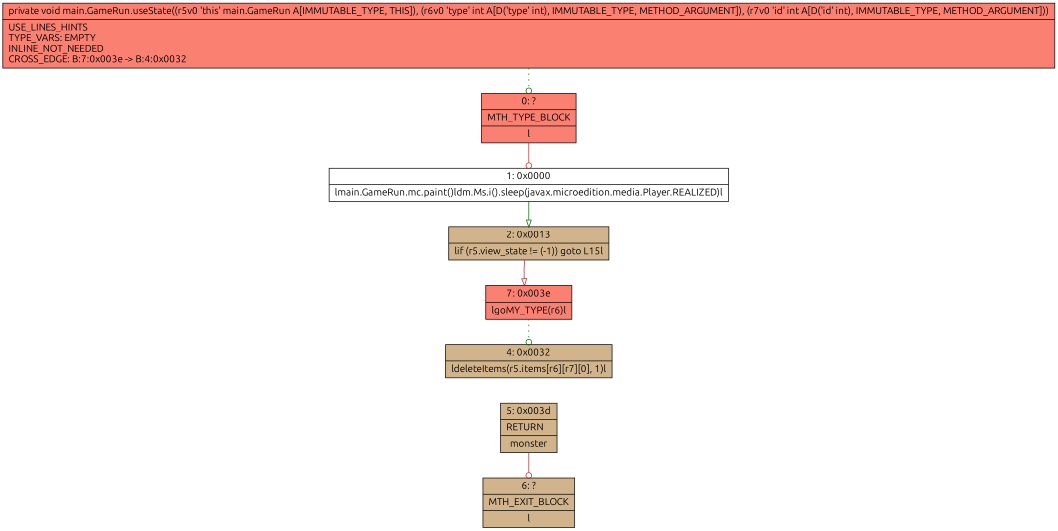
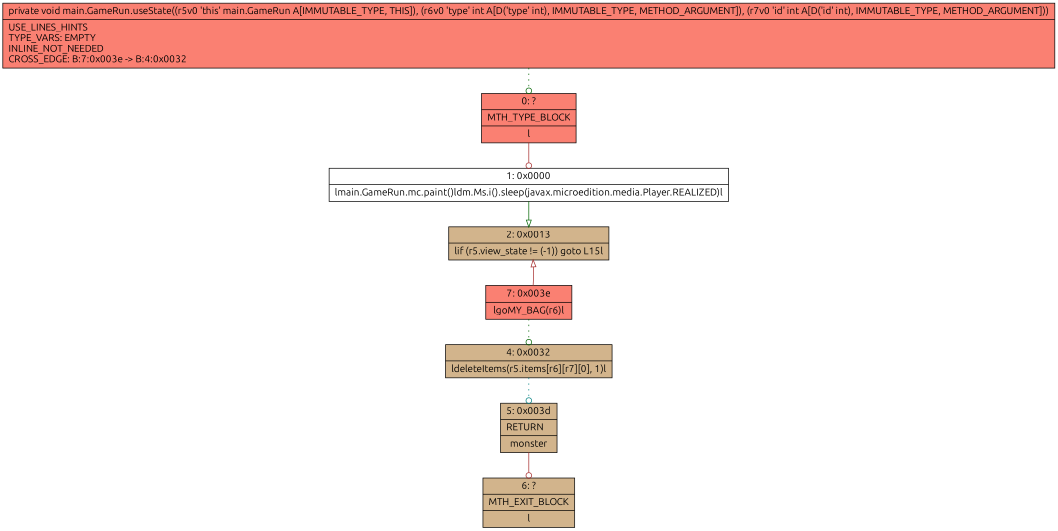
(524, 269) -> (534, 276)
(529, 310) -> (529, 310)
none -> (529, 388)
